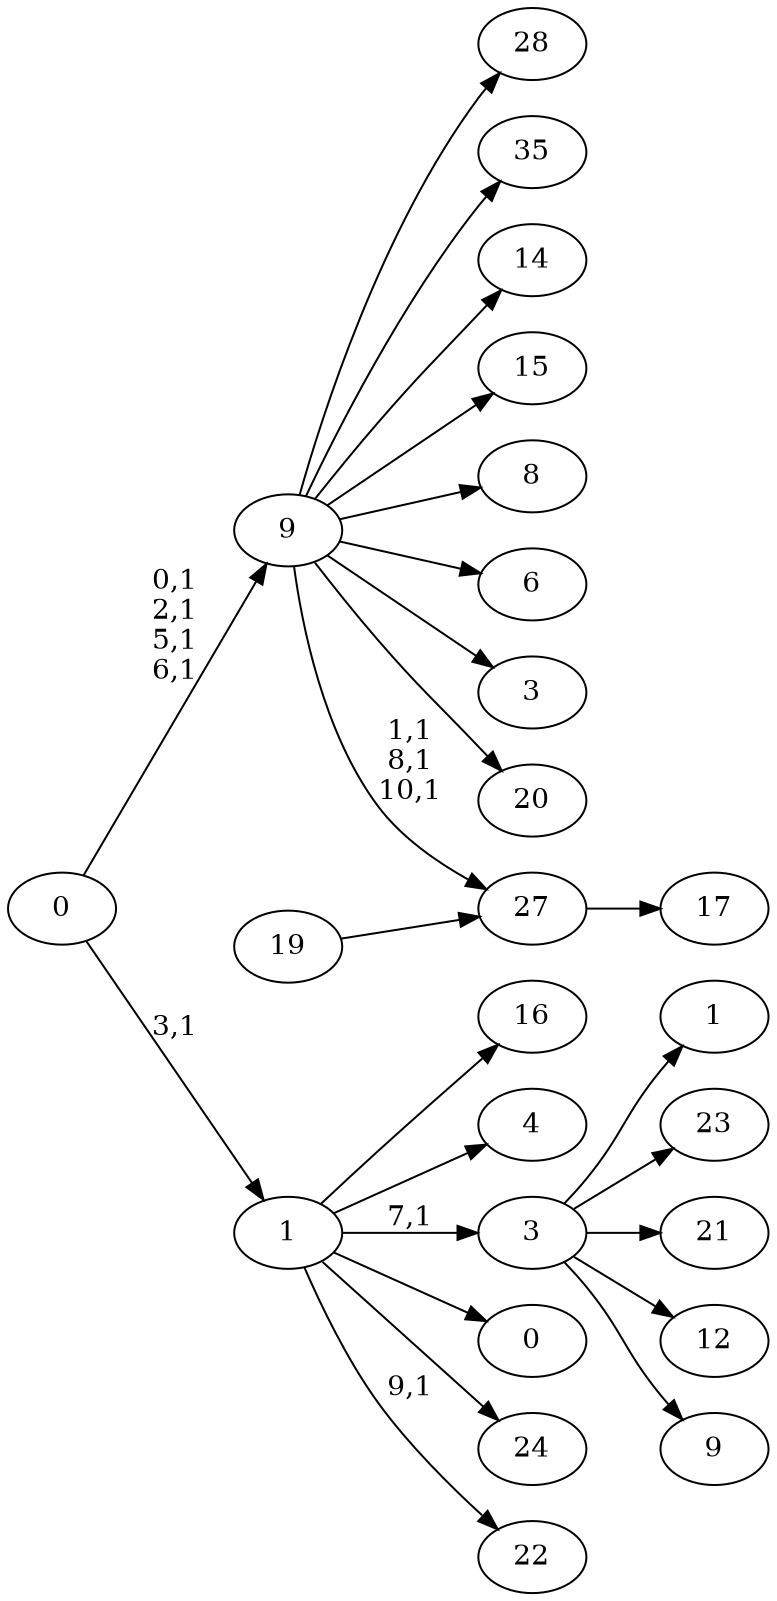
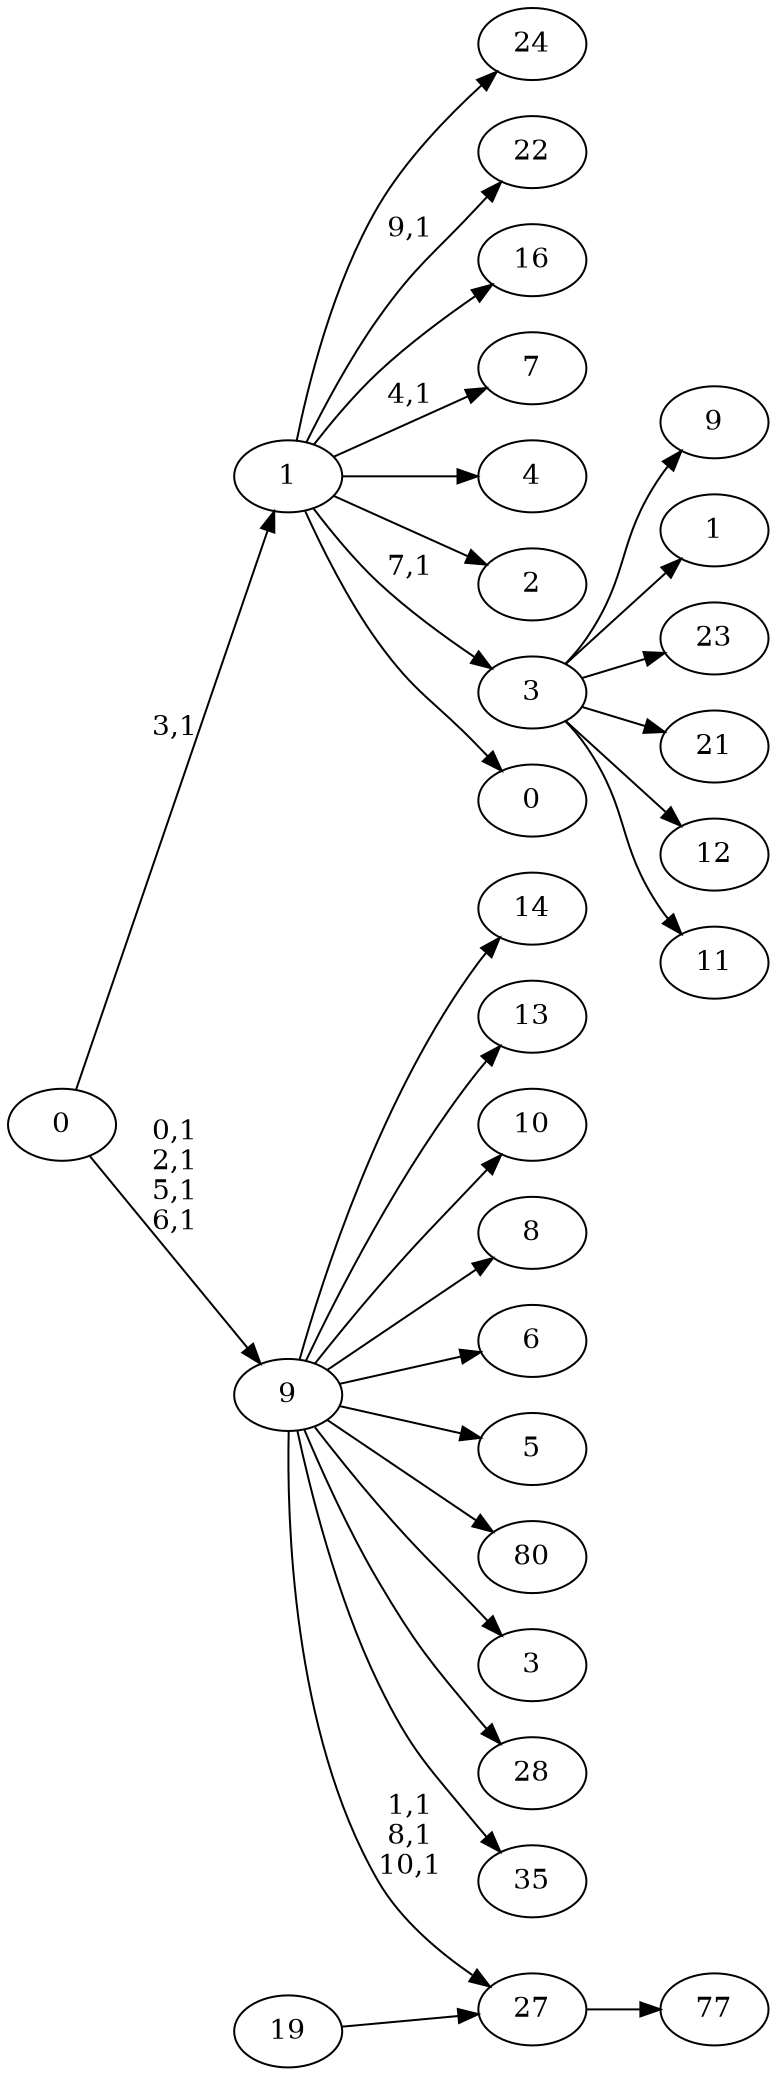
(532, 368) -> (532, 1125)
none -> (532, 368)
none -> (532, 584)
(532, 801) -> (532, 1557)
(714, 909) -> (714, 2009)
none -> (714, 963)
none -> (532, 1017)
none -> (532, 1449)
